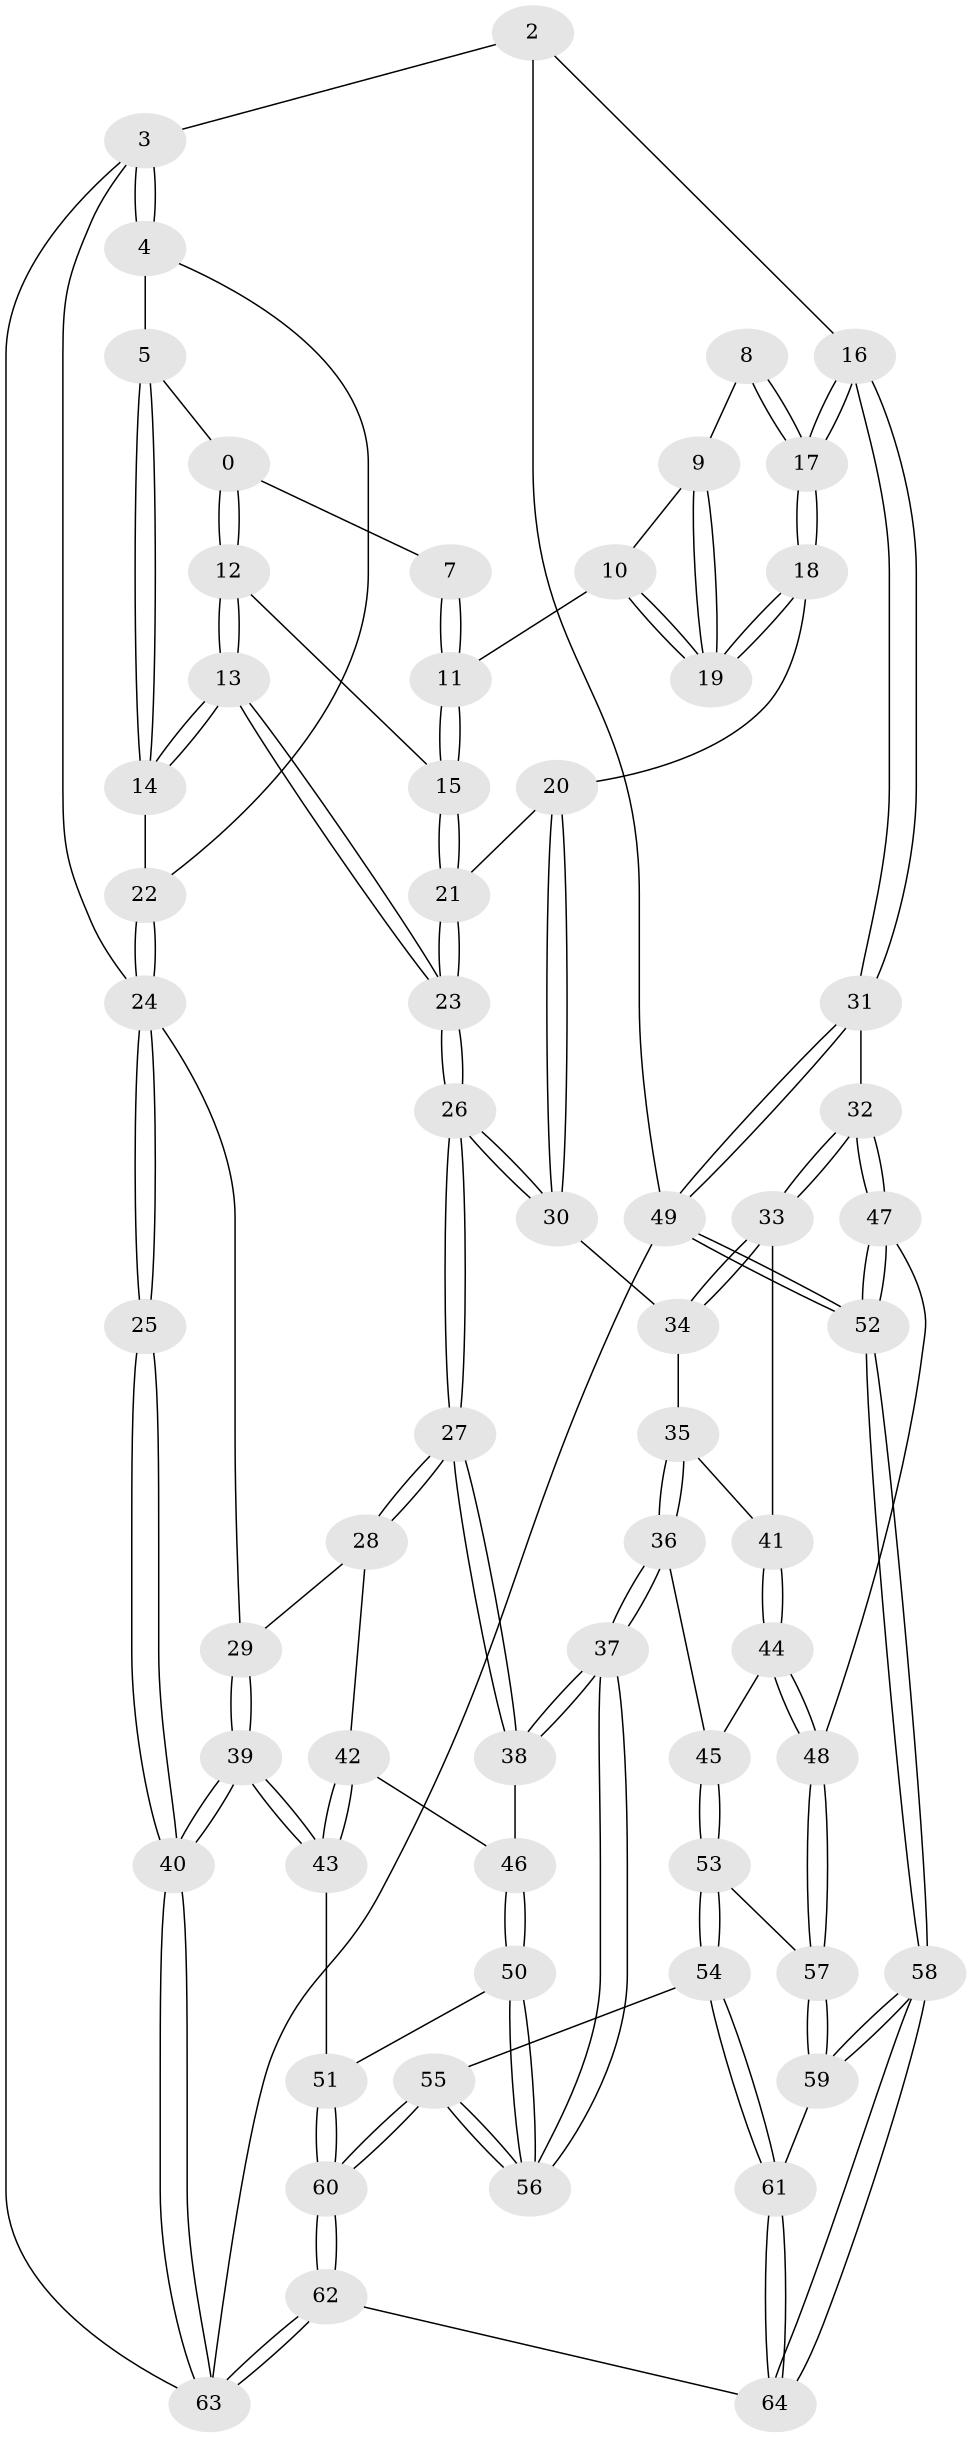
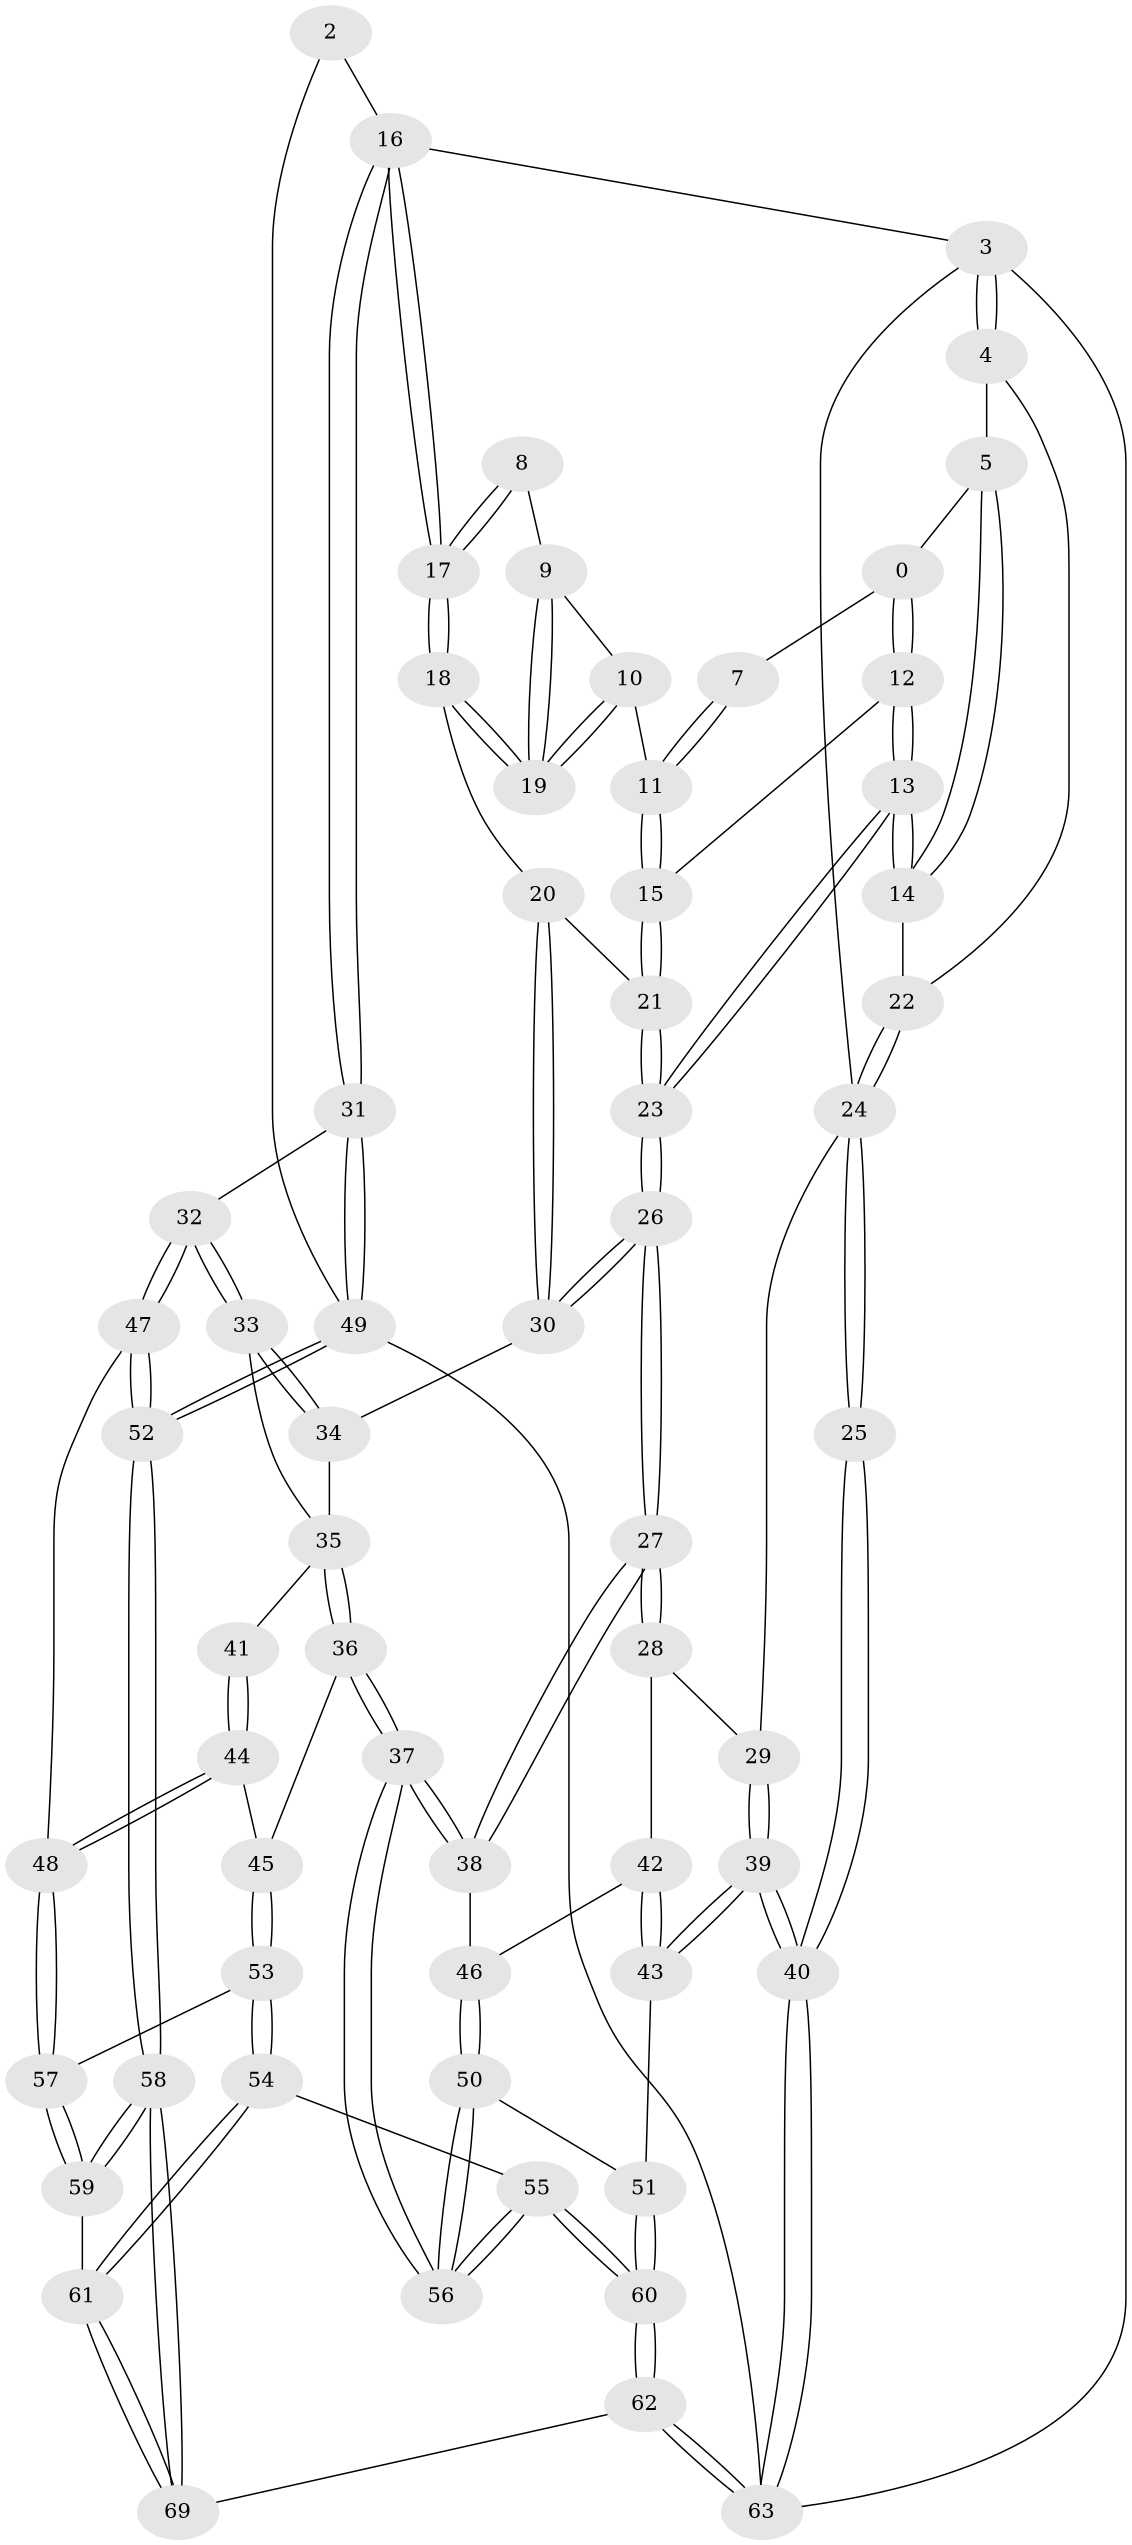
(339, 87) -> (689, 195)
(773, 1380) -> (268, 1440)
(776, 2405) -> (178, 2512)
